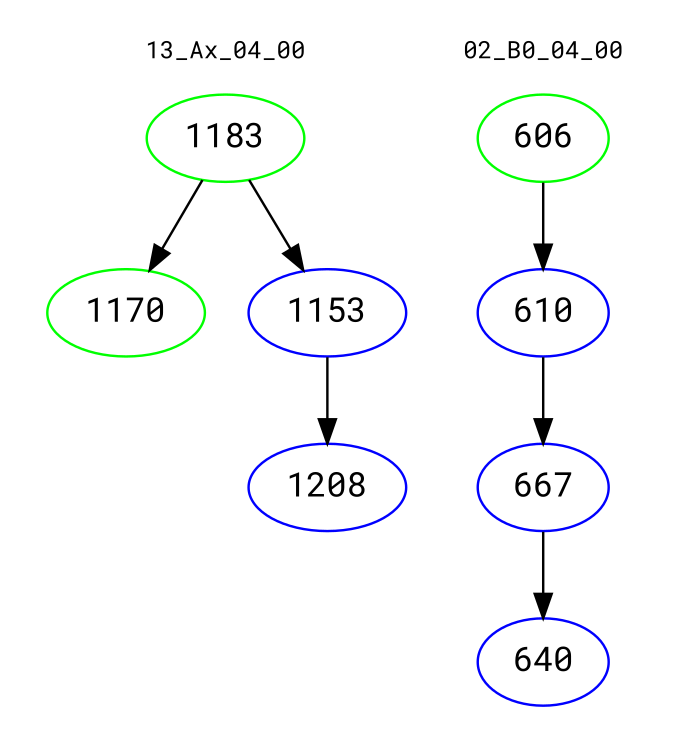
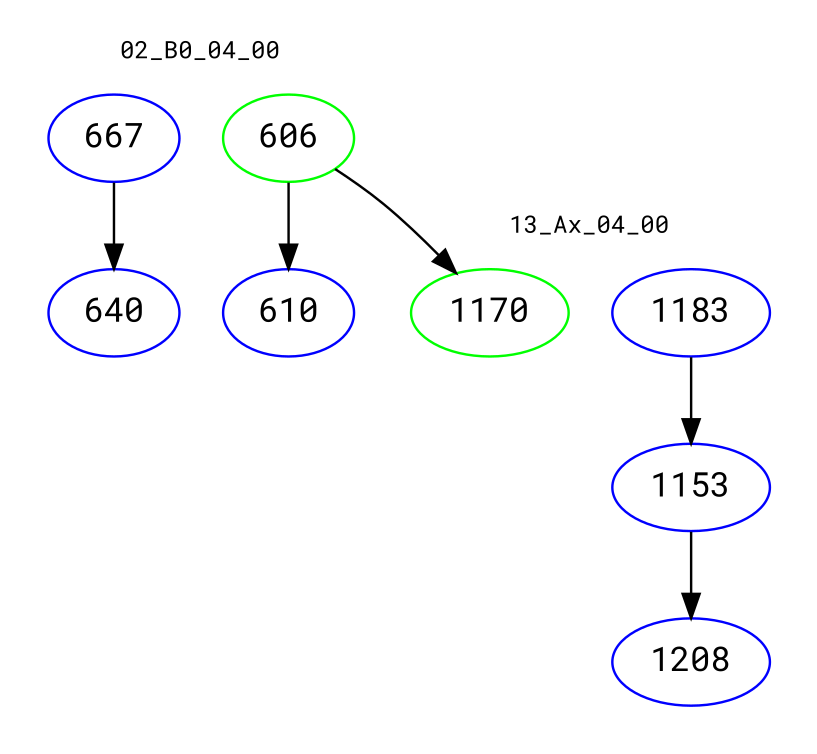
(226, 138) -> (691, 313)
(182, 215) -> (410, 227)
(543, 388) -> none
